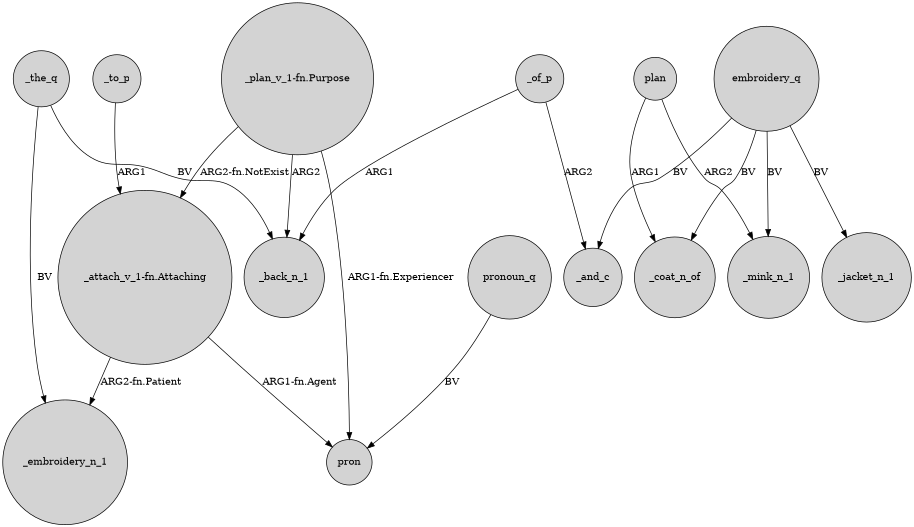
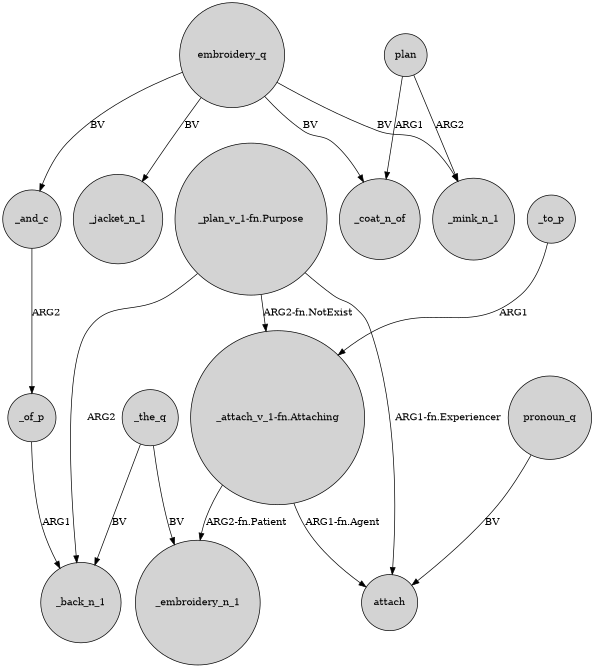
(565, 172) -> (32, 317)
(349, 462) -> (390, 603)
